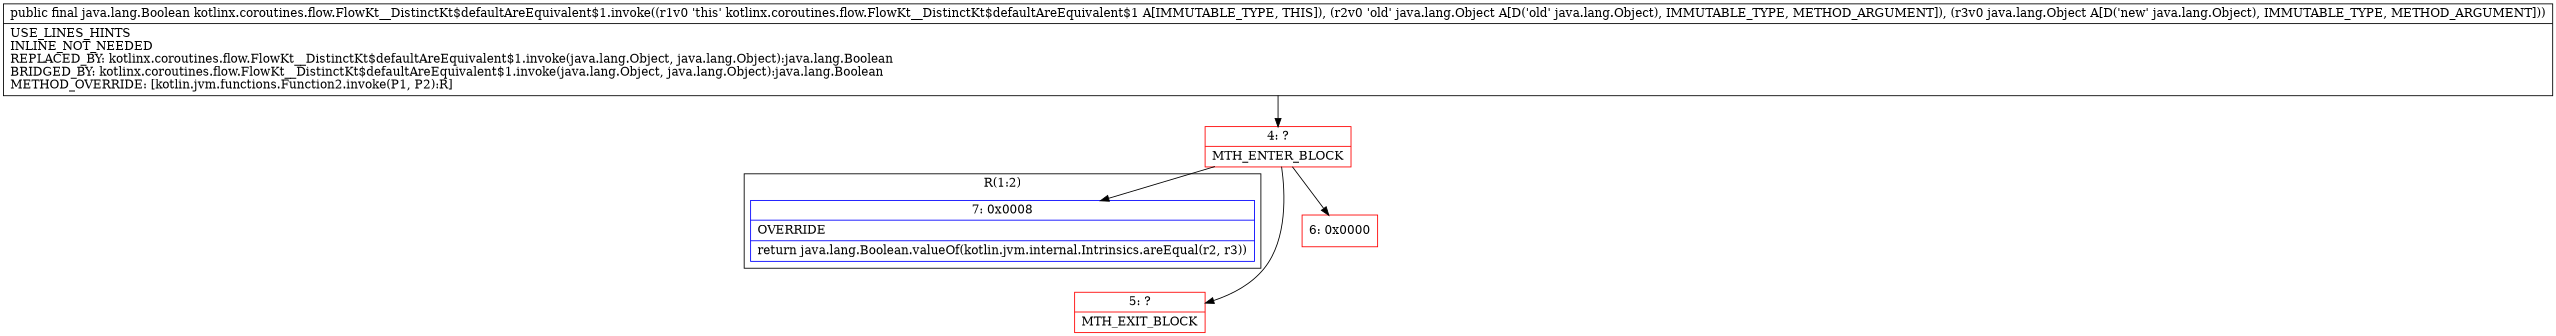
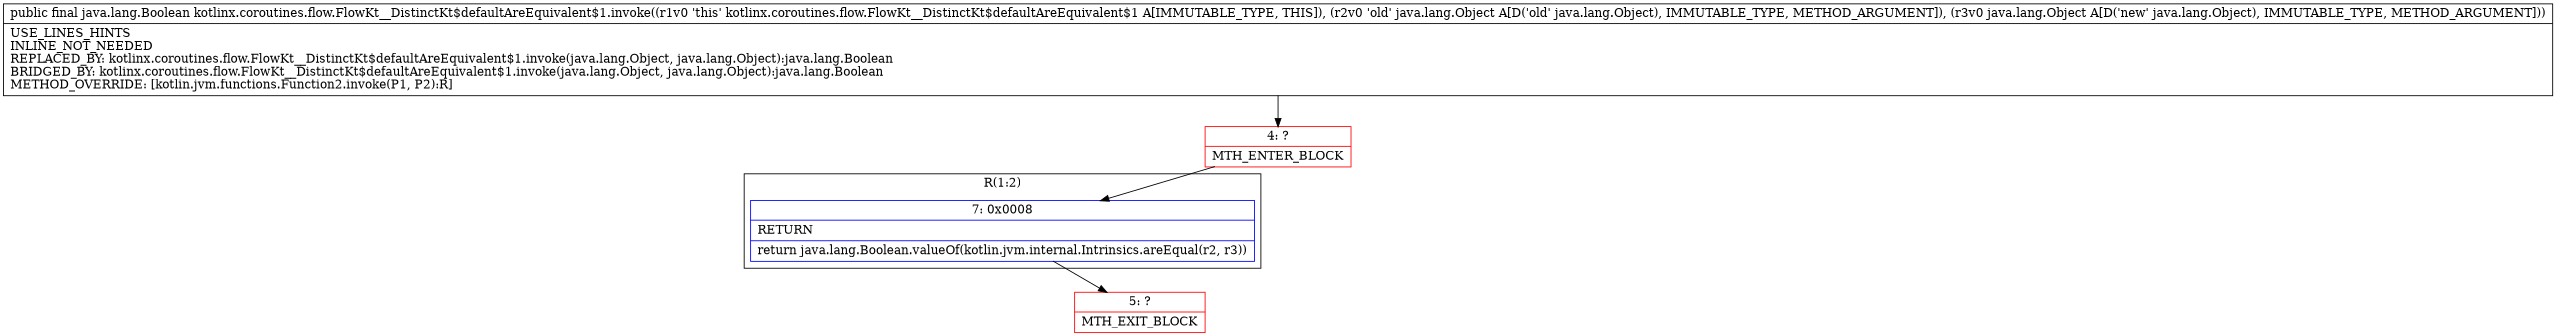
(792, 230) -> (785, 230)
(1340, 231) -> none
(1275, 249) -> (1076, 275)
